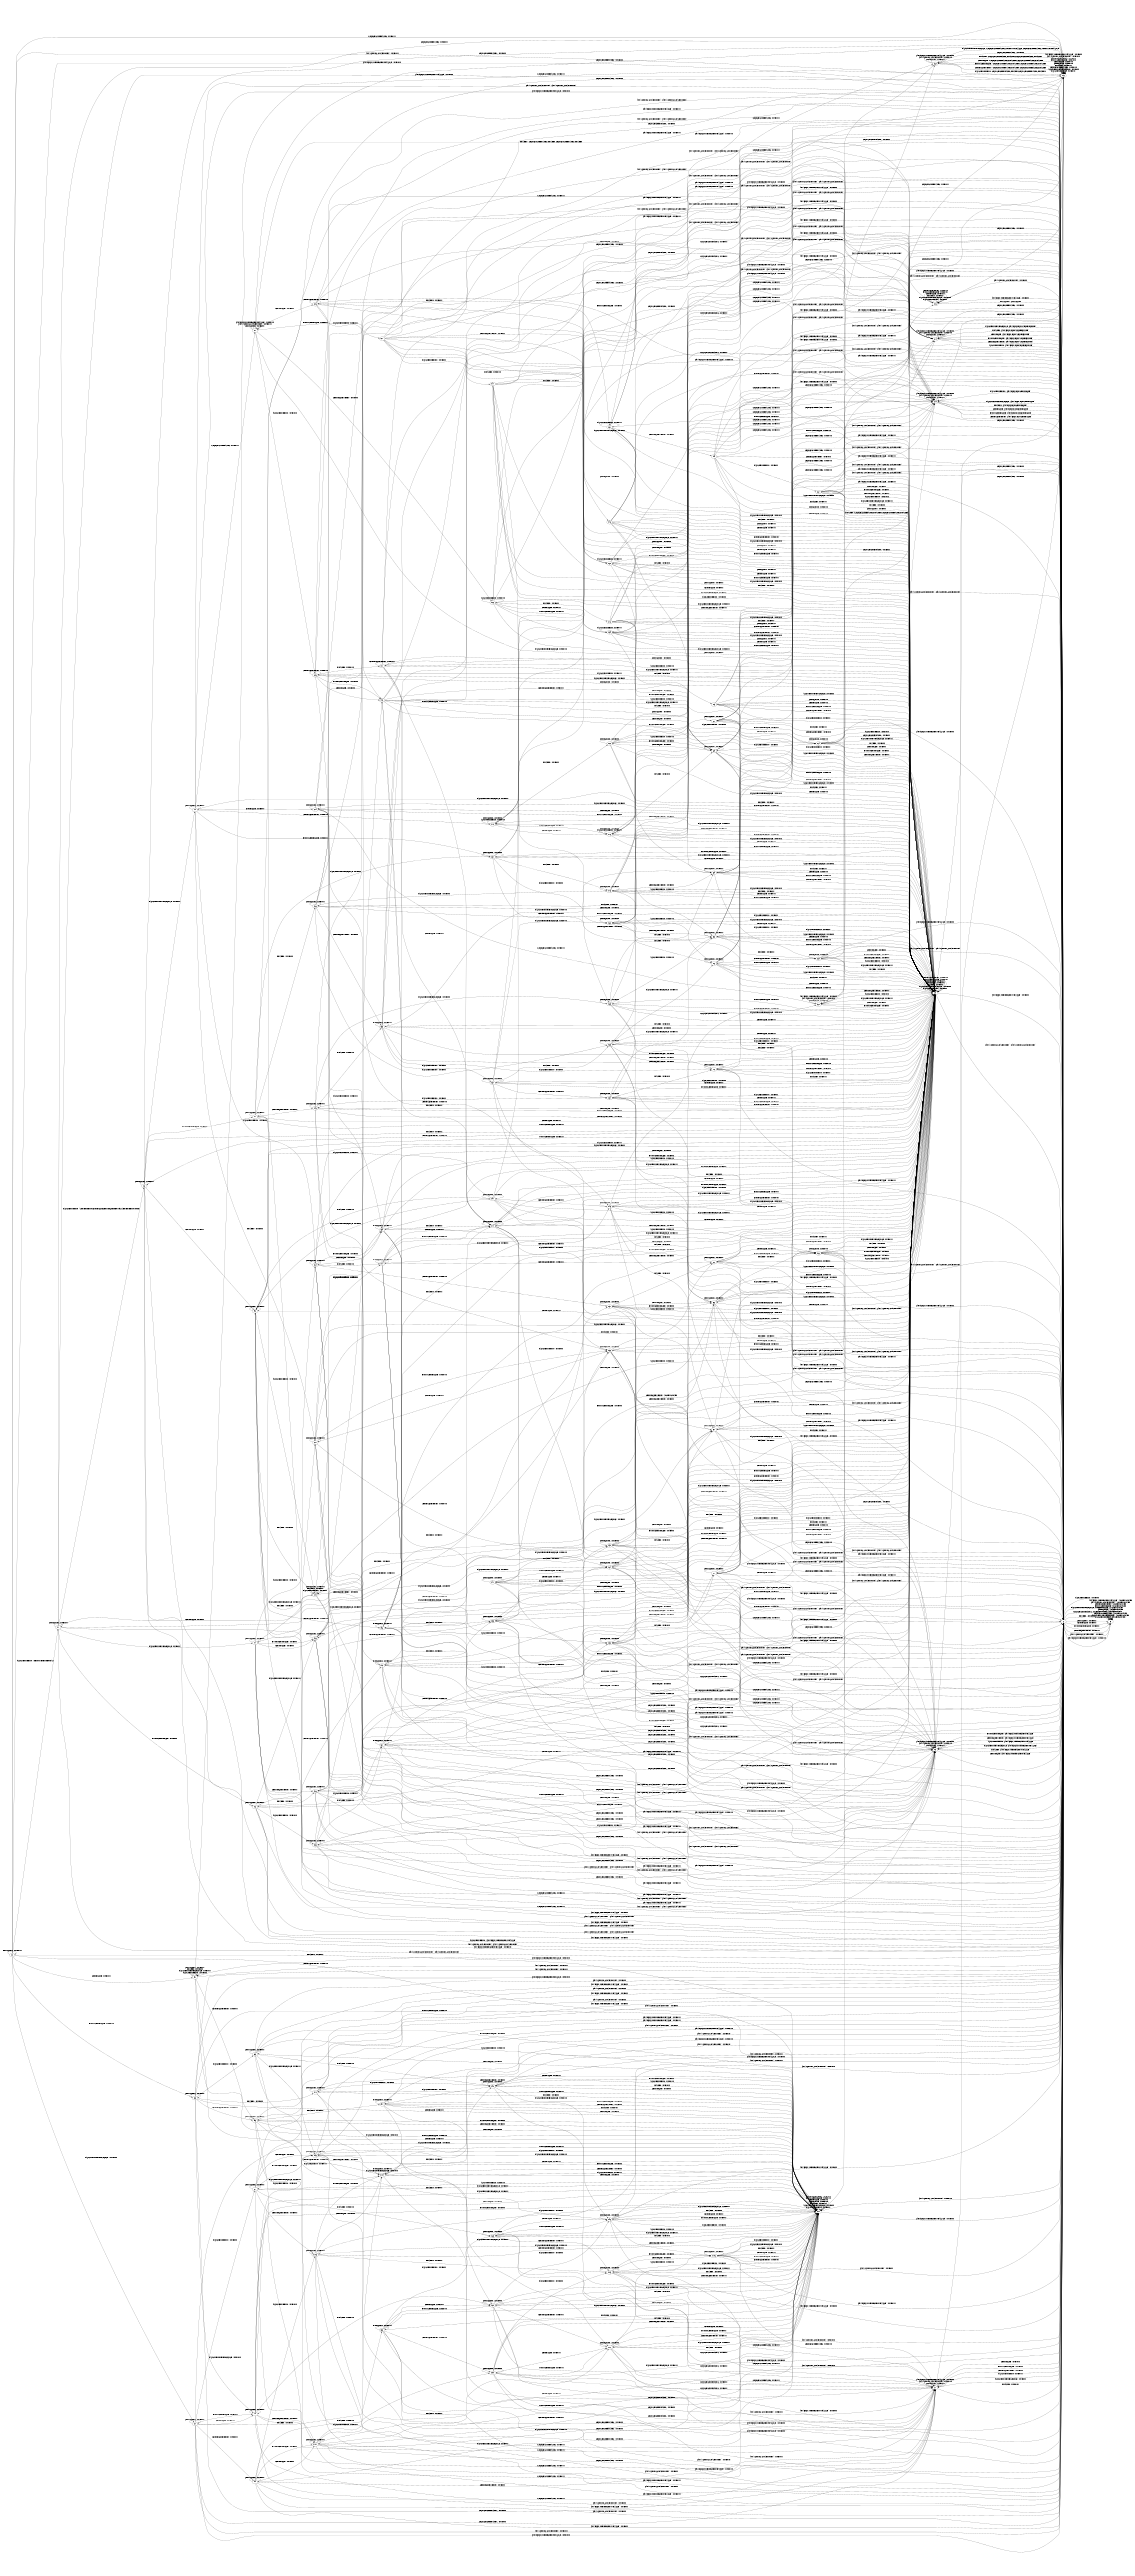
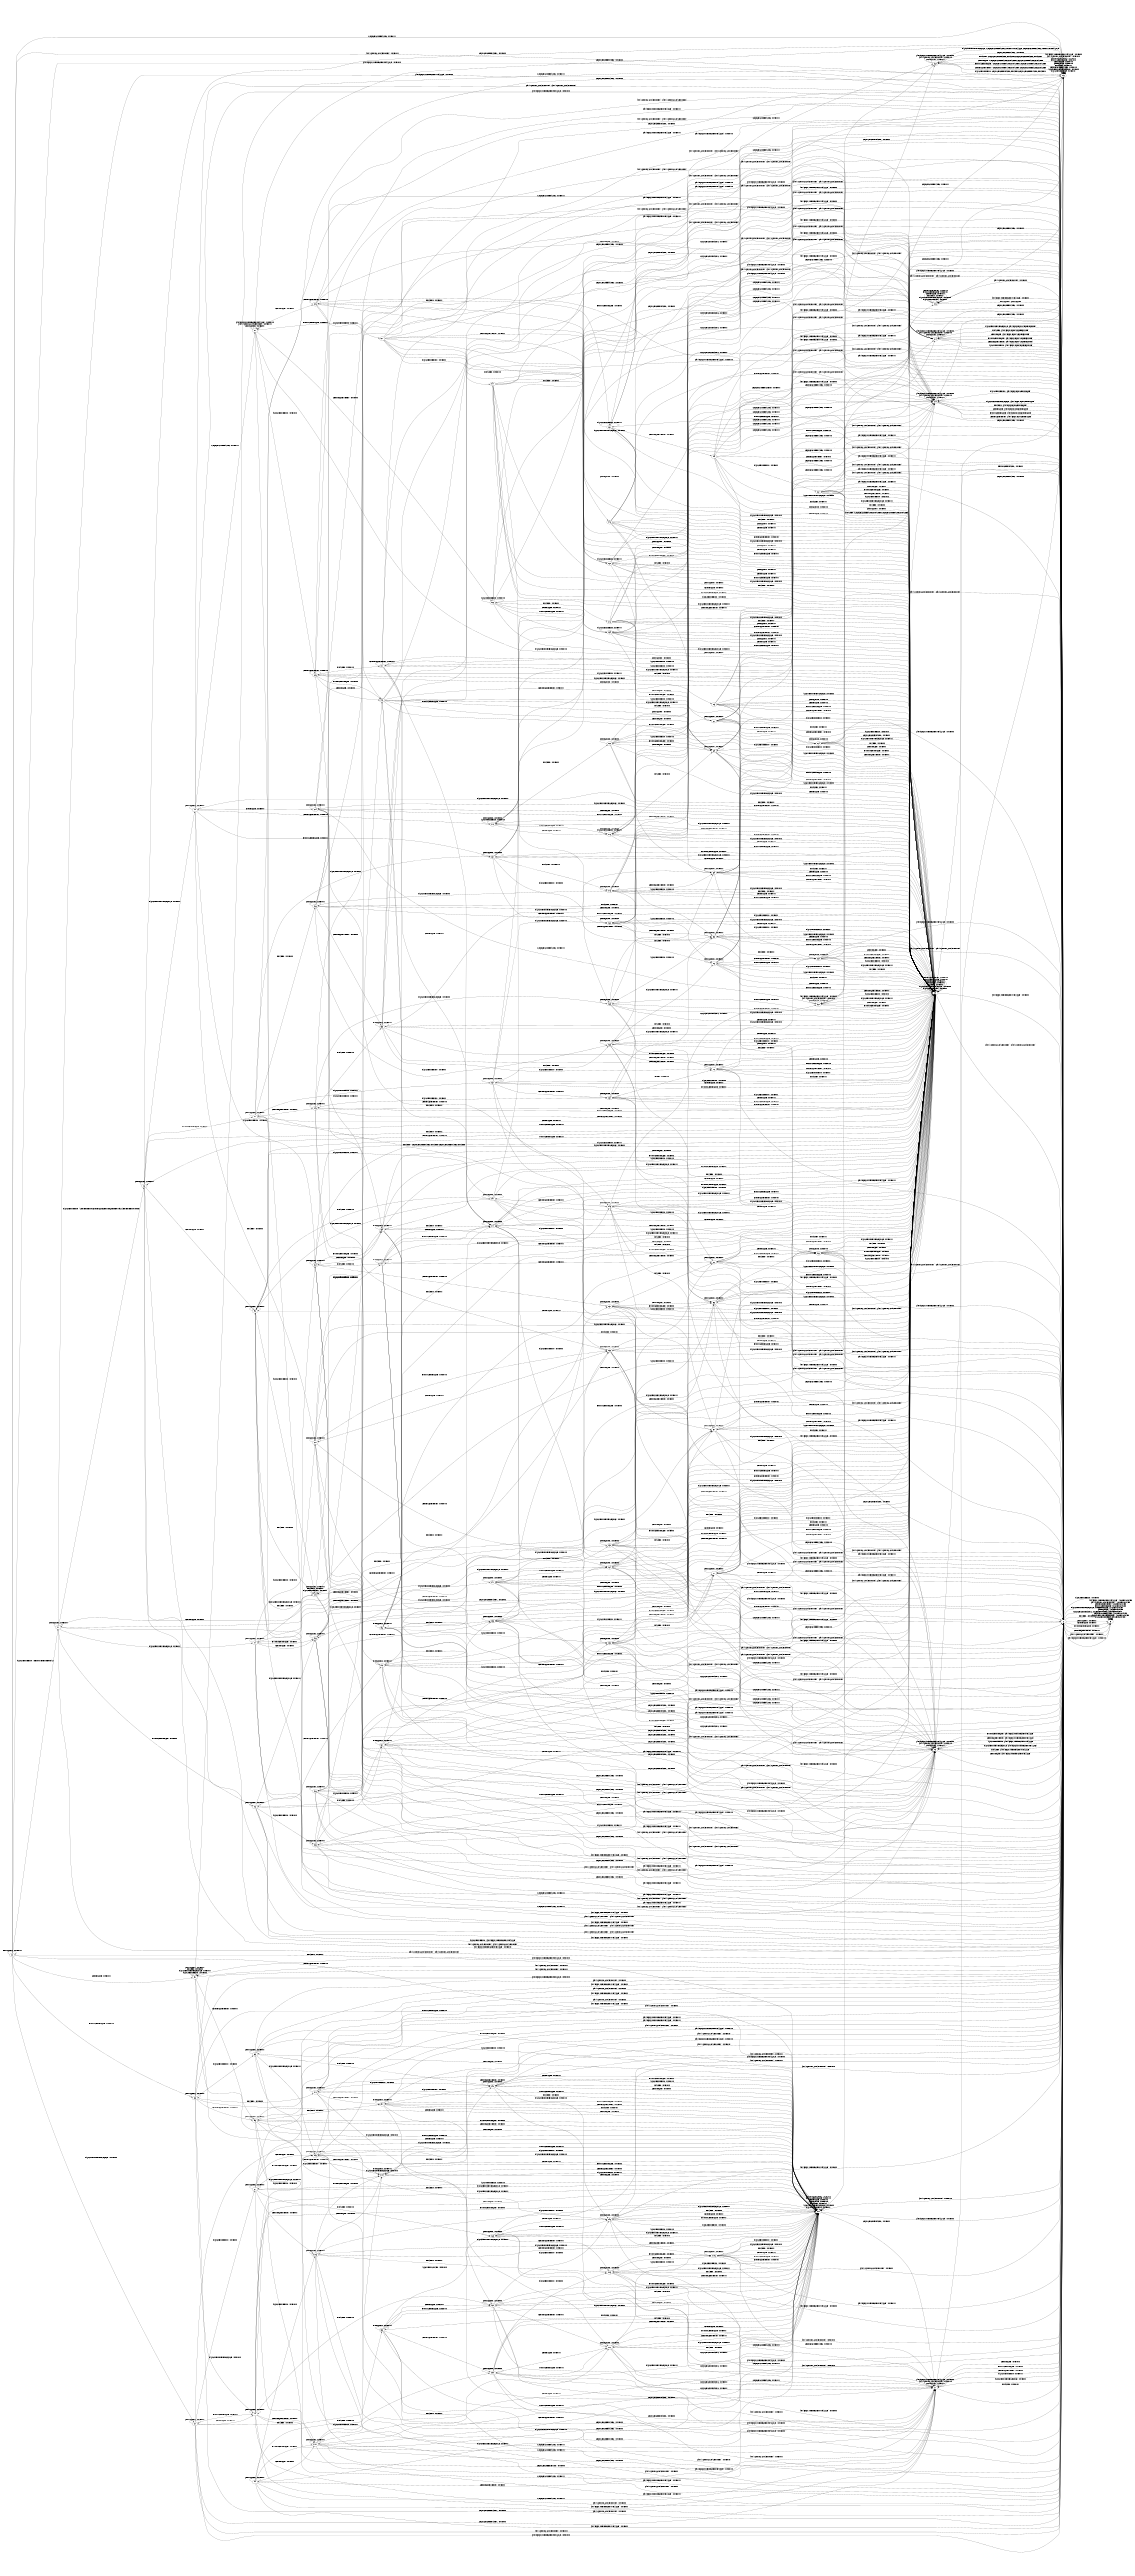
(583, 143) -> (268, 972)
none -> (601, 352)
(61, 357) -> none
(766, 388) -> (766, 388)
(1011, 466) -> (1011, 466)
(898, 563) -> none
(685, 687) -> (666, 664)
(551, 865) -> (551, 865)
none -> (784, 1028)
(766, 1044) -> (766, 1044)
(426, 1068) -> (371, 1090)
(662, 1076) -> (662, 1076)
(579, 1259) -> (578, 1240)
(662, 1395) -> (662, 1395)
(561, 1595) -> (616, 1620)
(266, 1599) -> none
(285, 1602) -> (285, 1602)
(267, 1786) -> (355, 1602)
(287, 1804) -> none
(499, 1809) -> (452, 1601)
none -> (347, 2101)
(315, 2164) -> (315, 2164)
(434, 2267) -> (434, 2267)
(574, 2403) -> (912, 2275)
(225, 2453) -> none
(551, 2466) -> (551, 2466)
